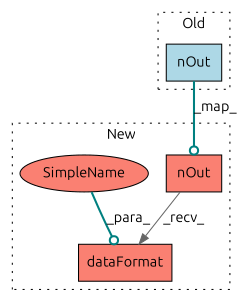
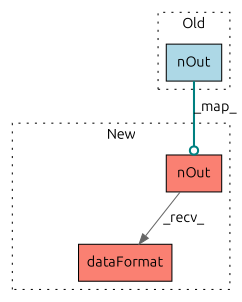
(84, 173) -> none
